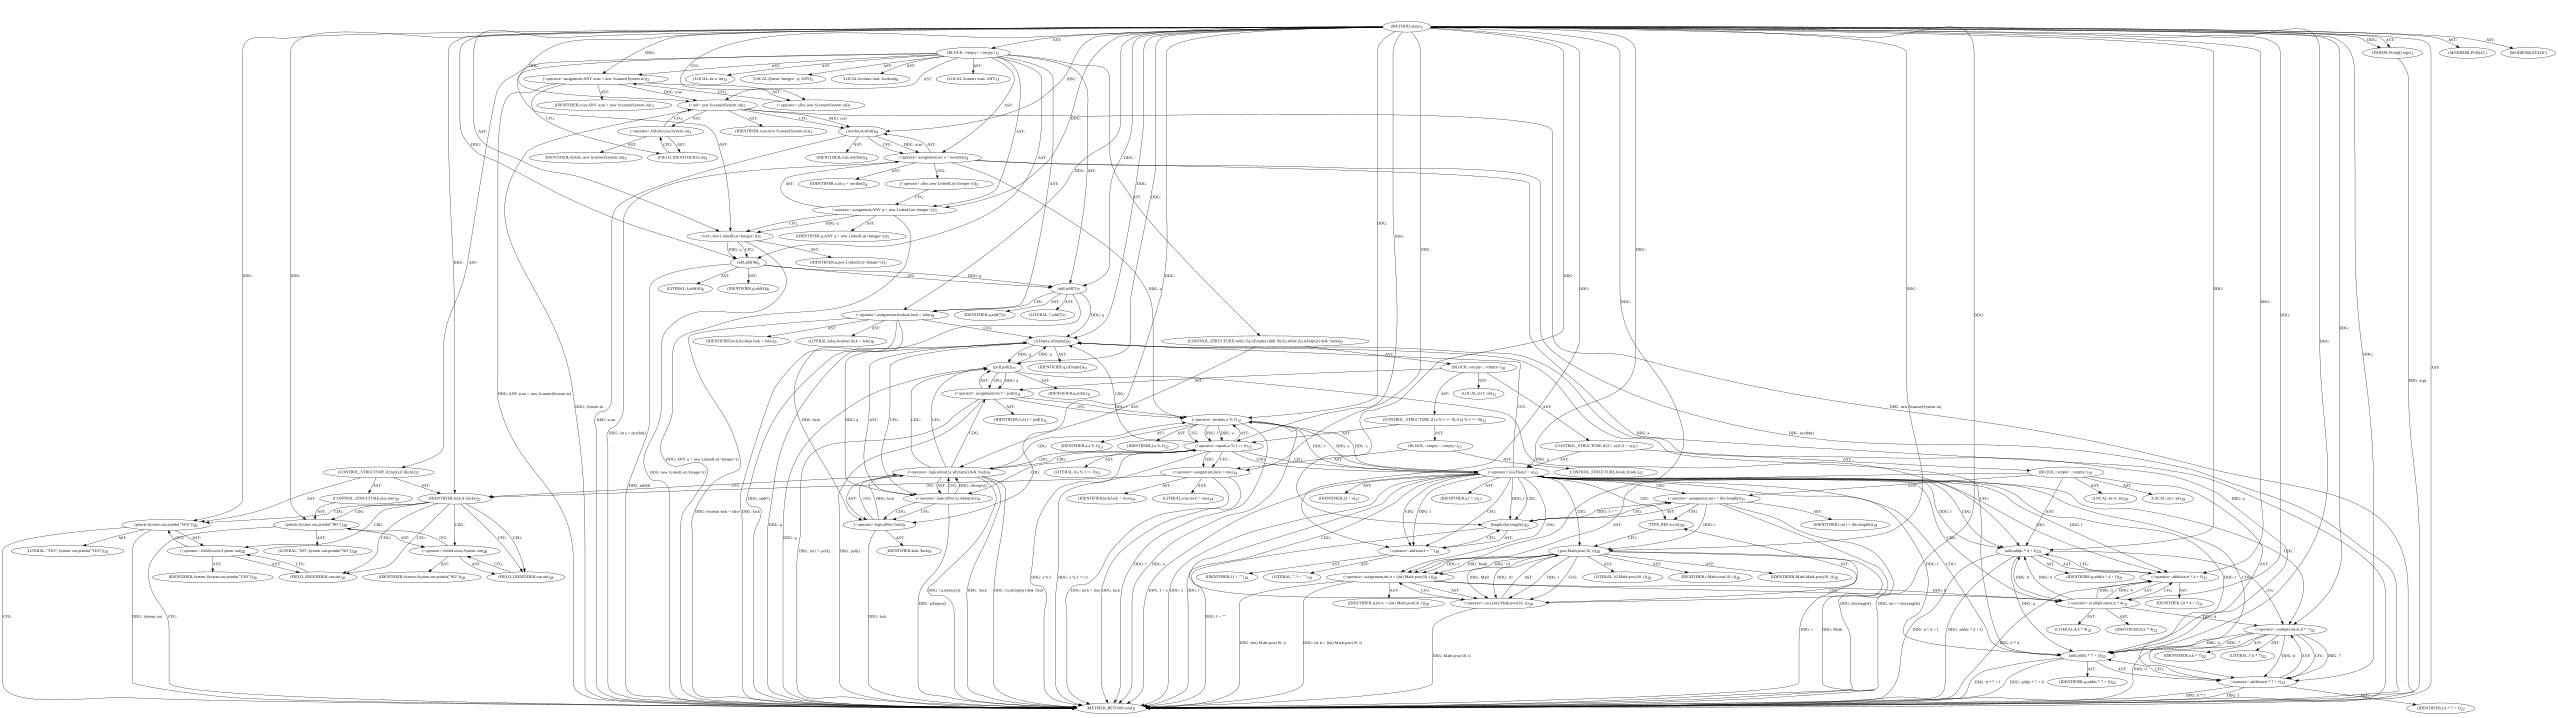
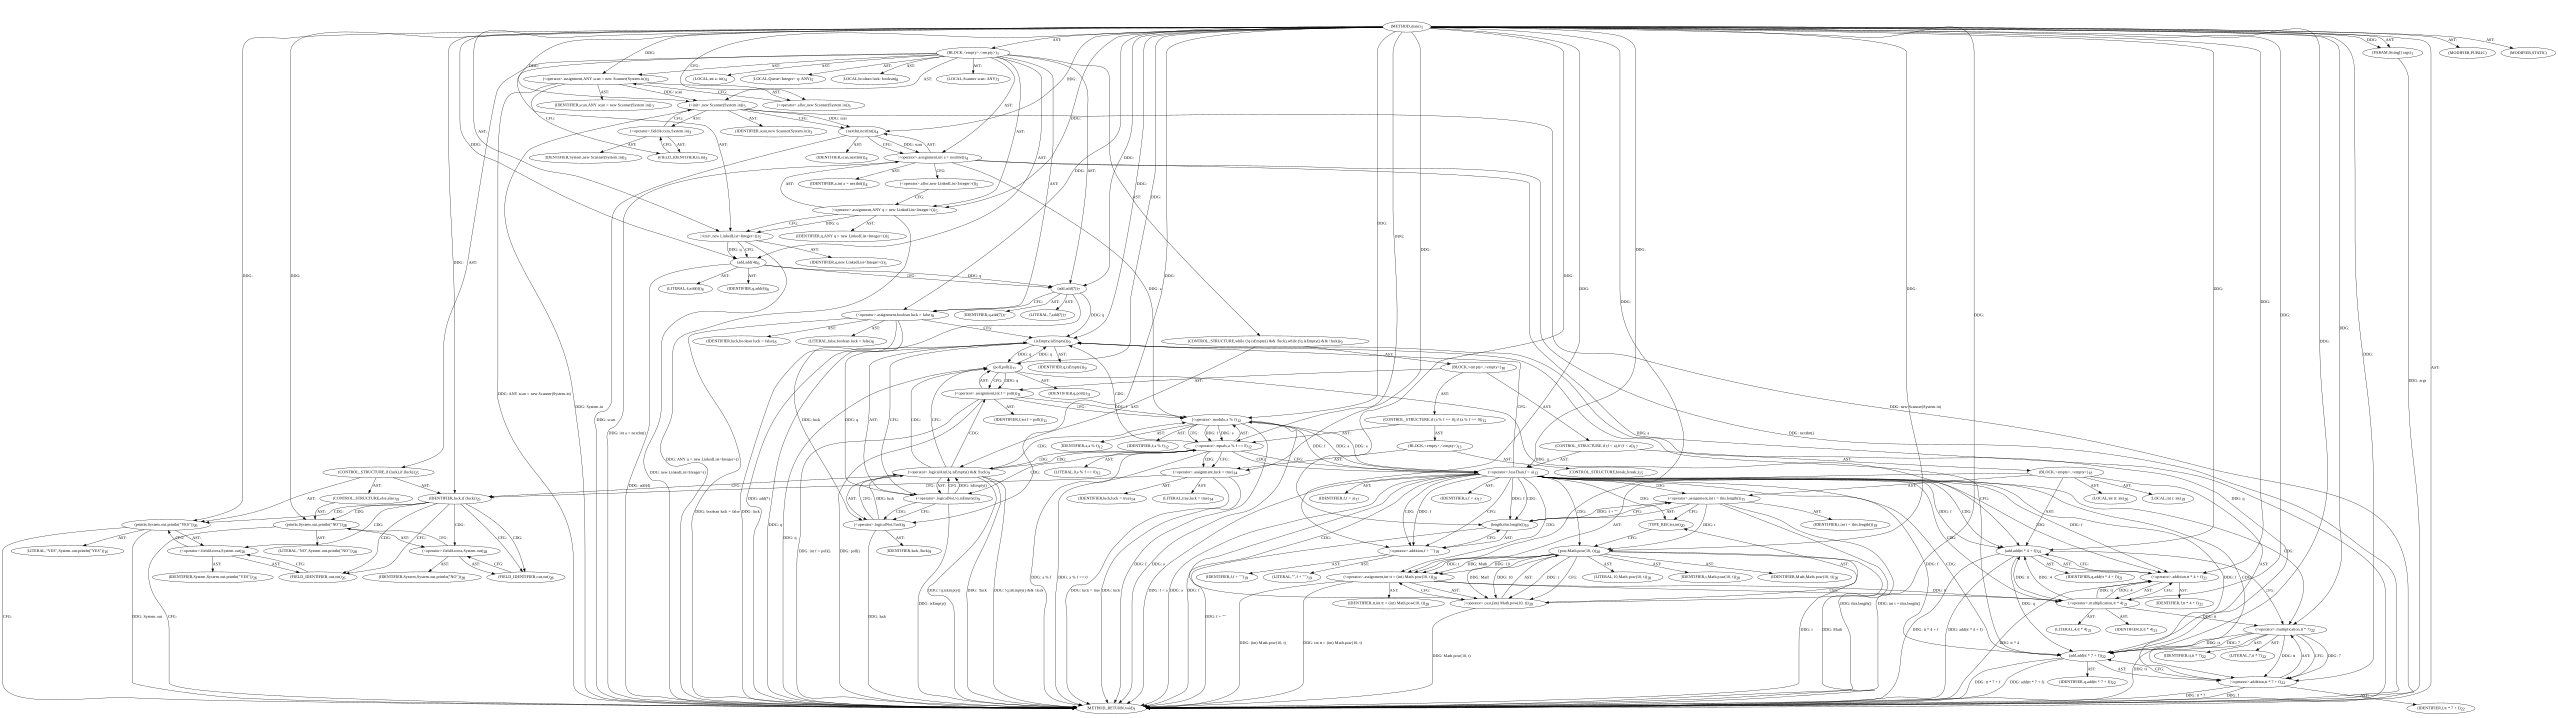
(1479, 394) -> none
